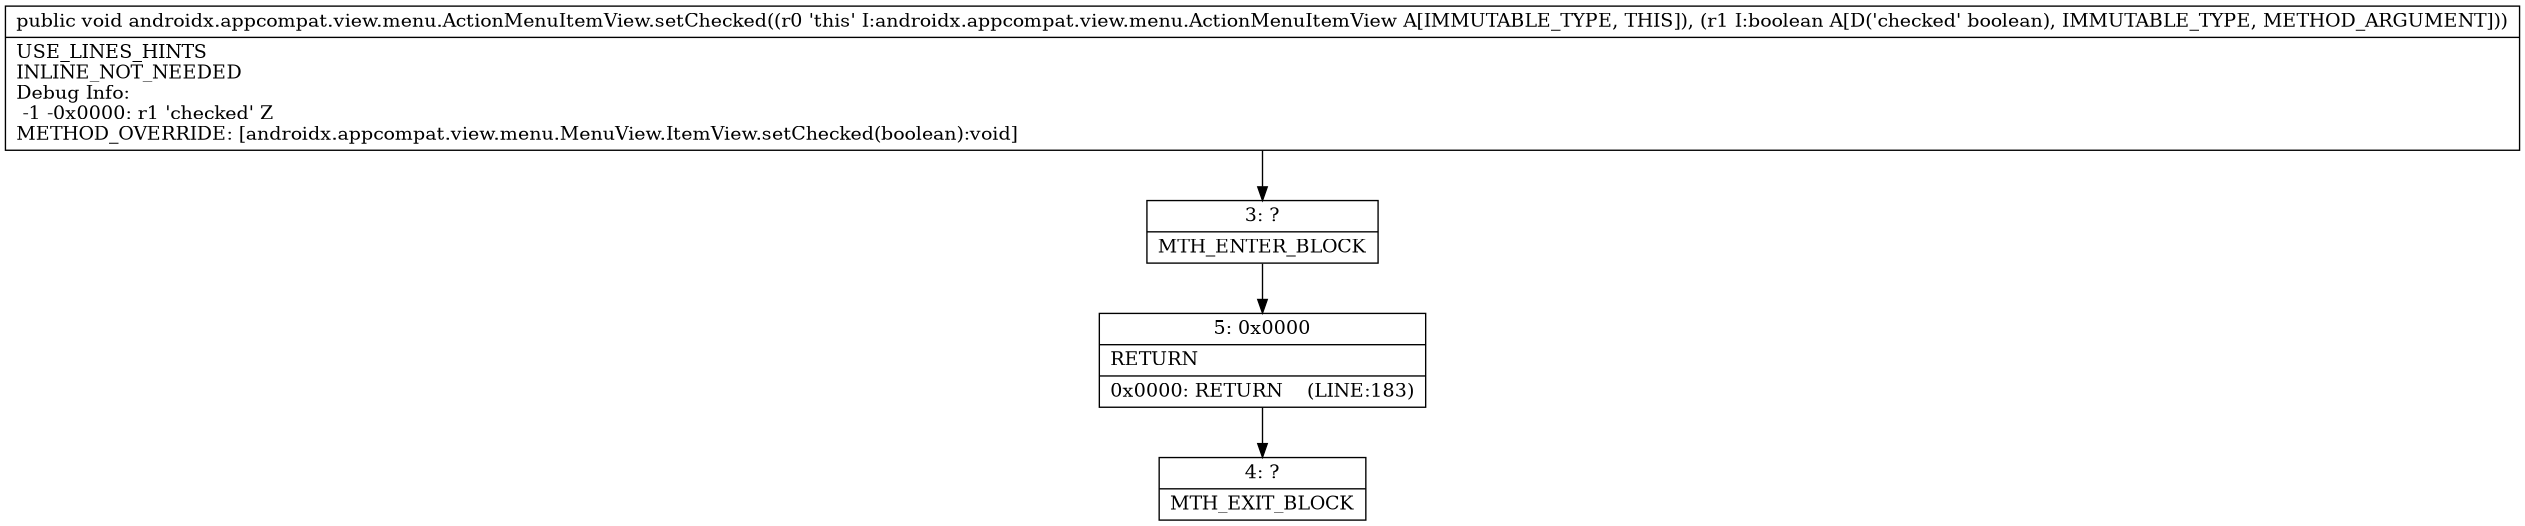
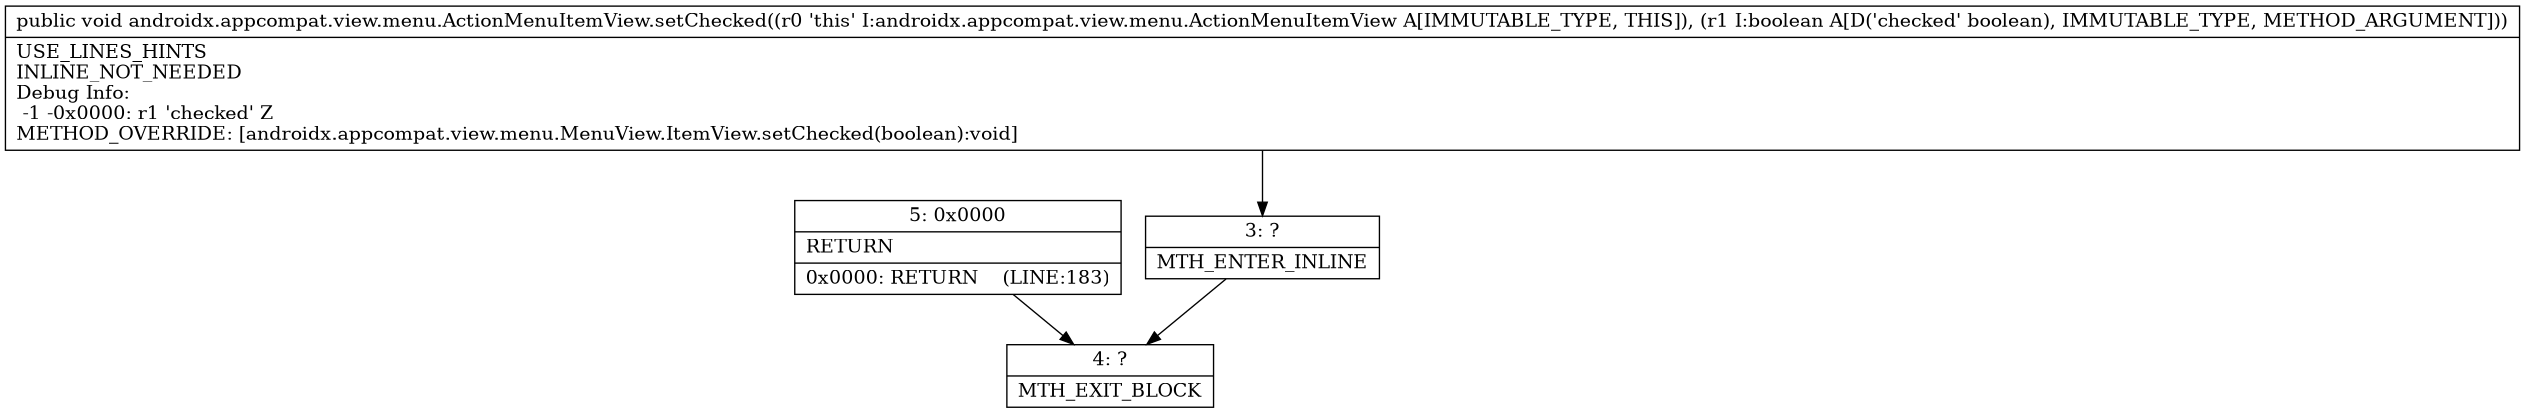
(1263, 247) -> (1263, 262)
(1263, 281) -> (1192, 307)
